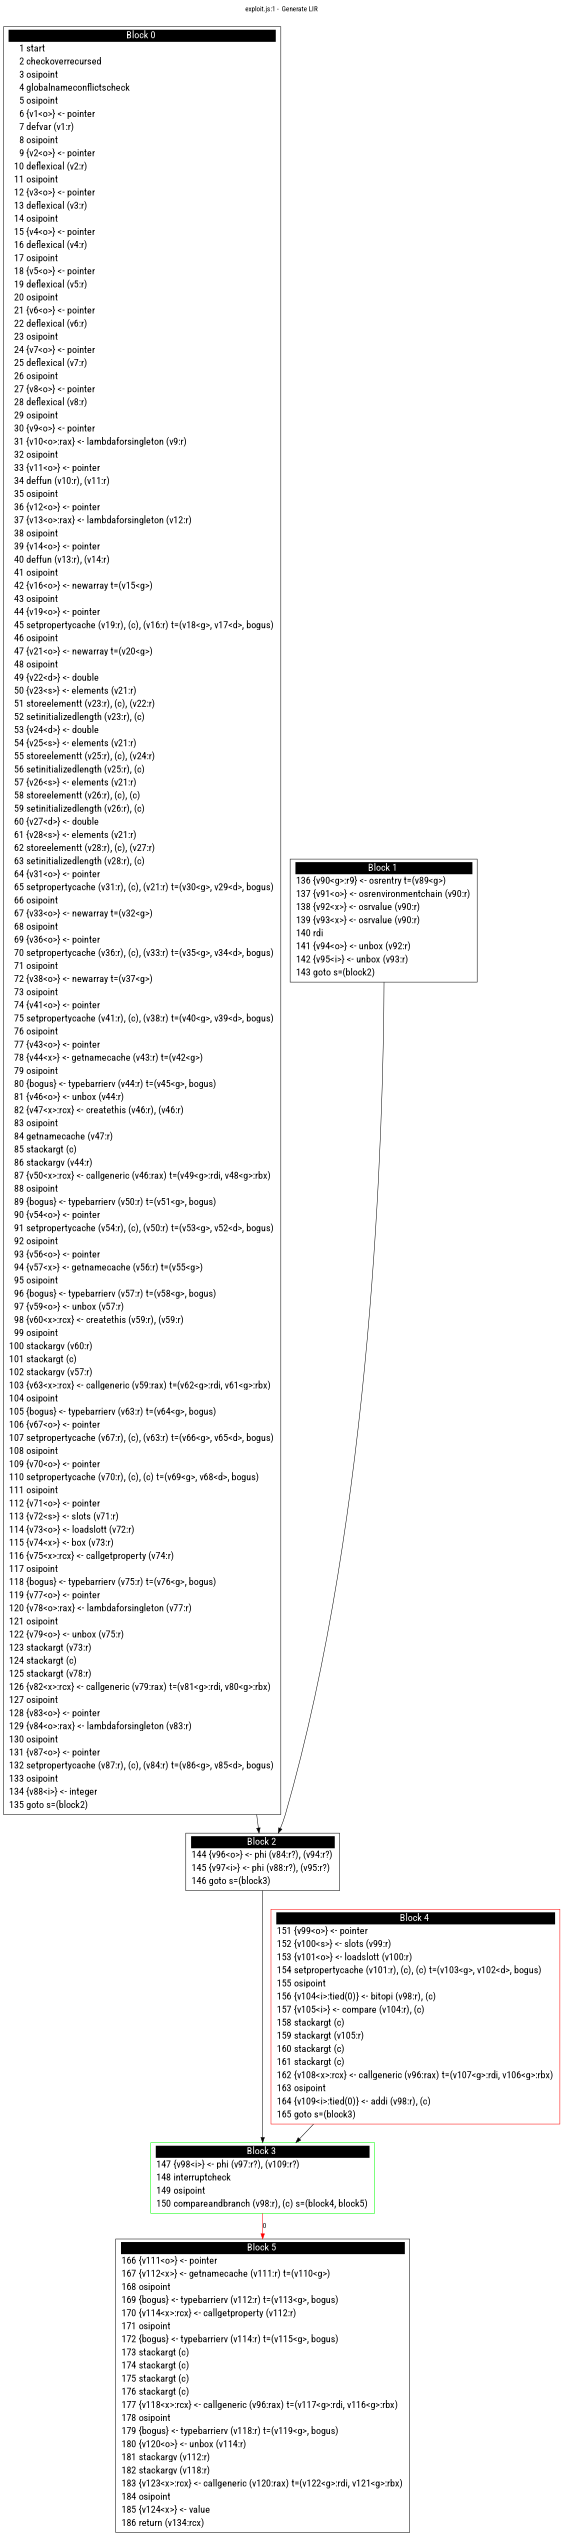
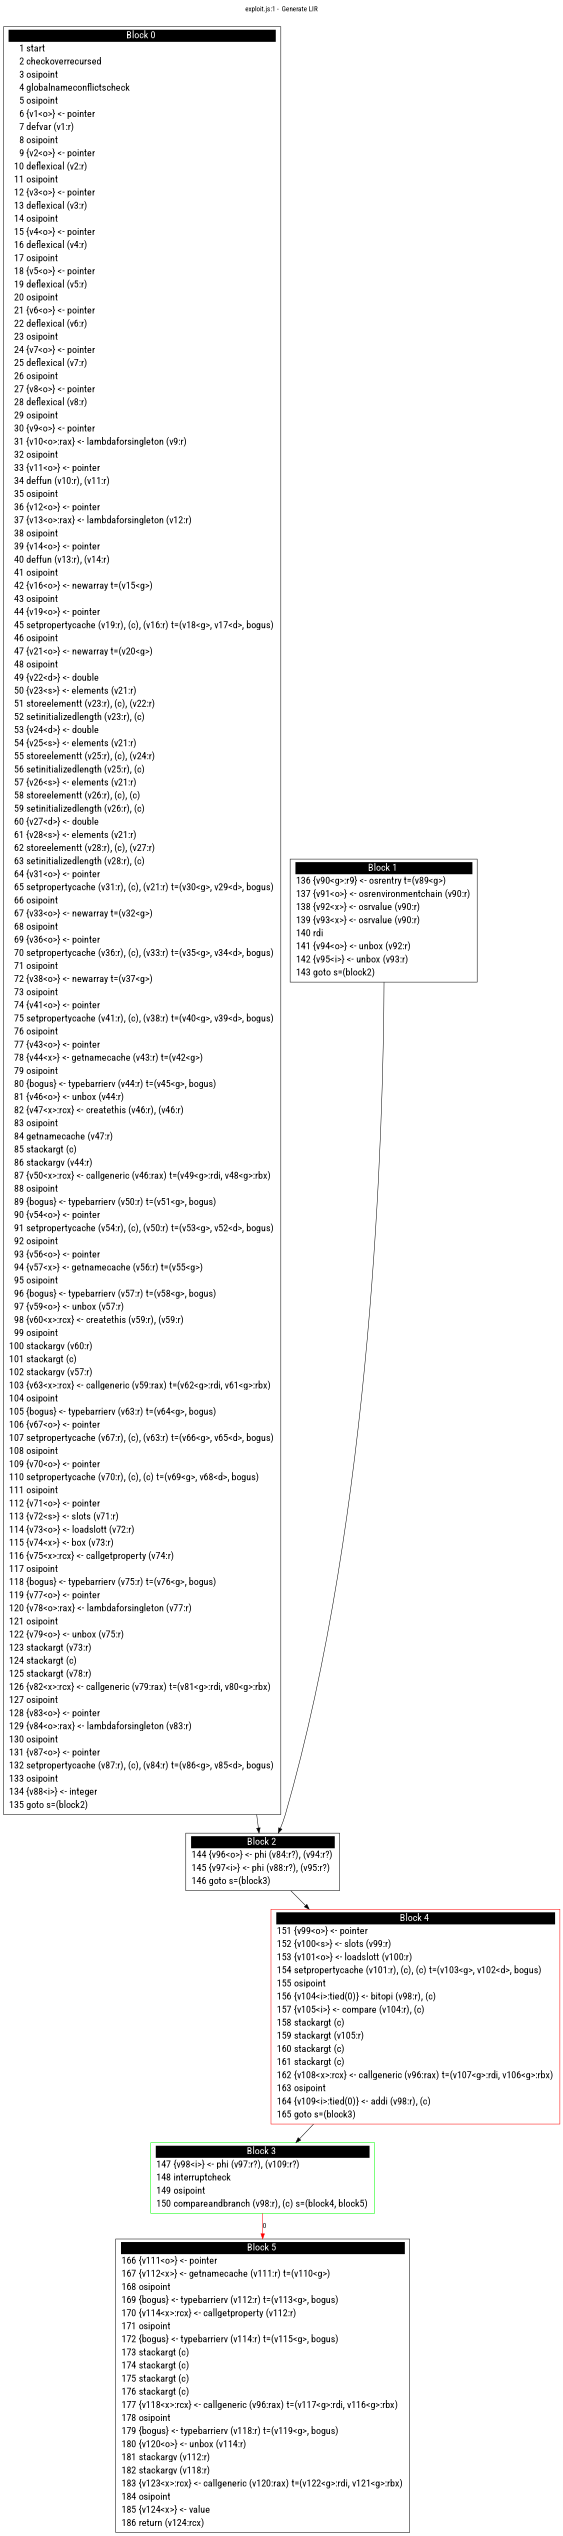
(263, 2014) -> (298, 1898)
(172, 2523) -> (172, 2523)
